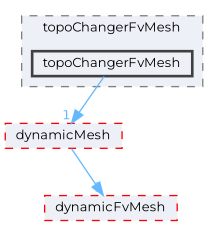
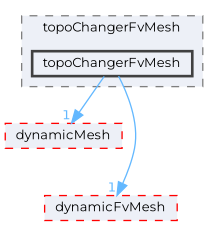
(84, 167) -> (135, 129)
